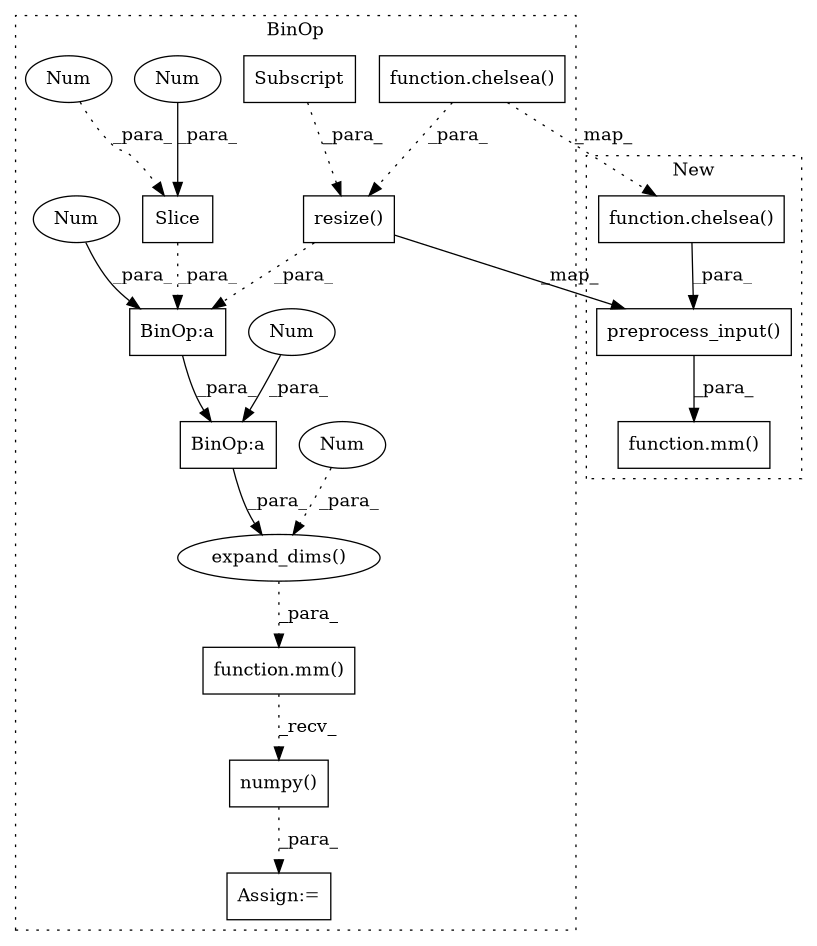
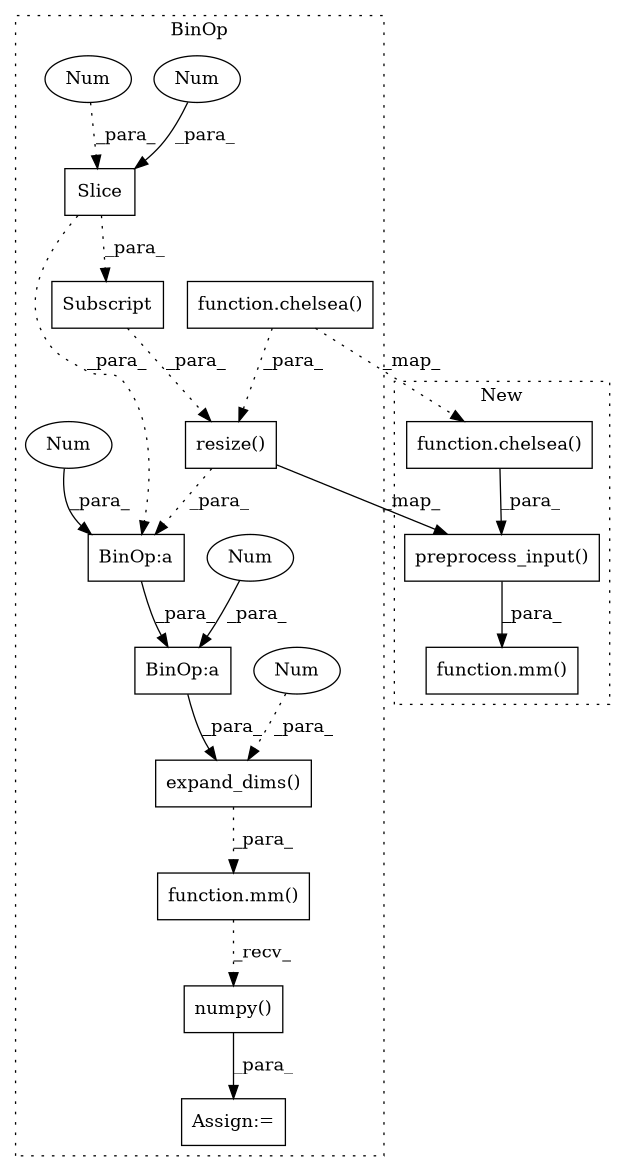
none -> (103, 242)
(279, 558) -> (234, 784)
(279, 833) -> (234, 1059)
